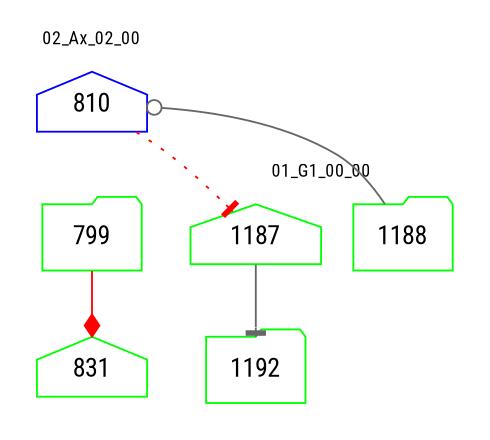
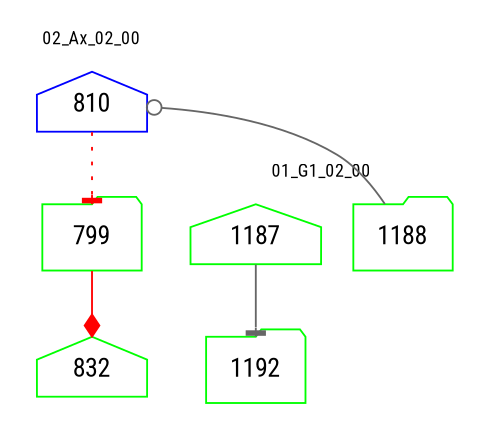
(188, 170) -> (92, 163)
(322, 172) -> (322, 172)
(92, 370) -> (92, 370)
